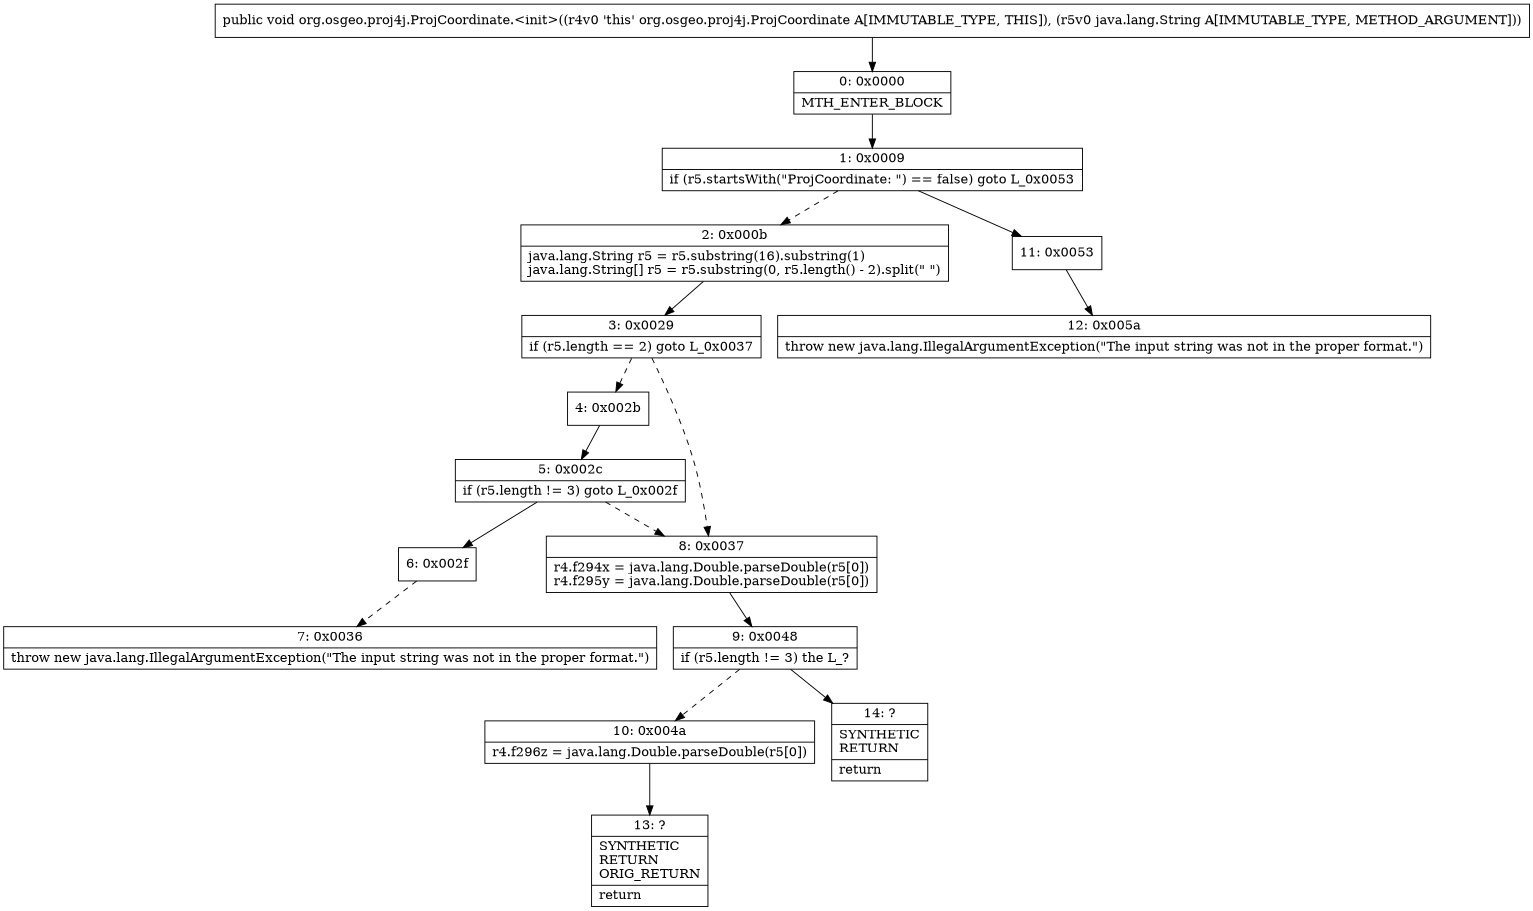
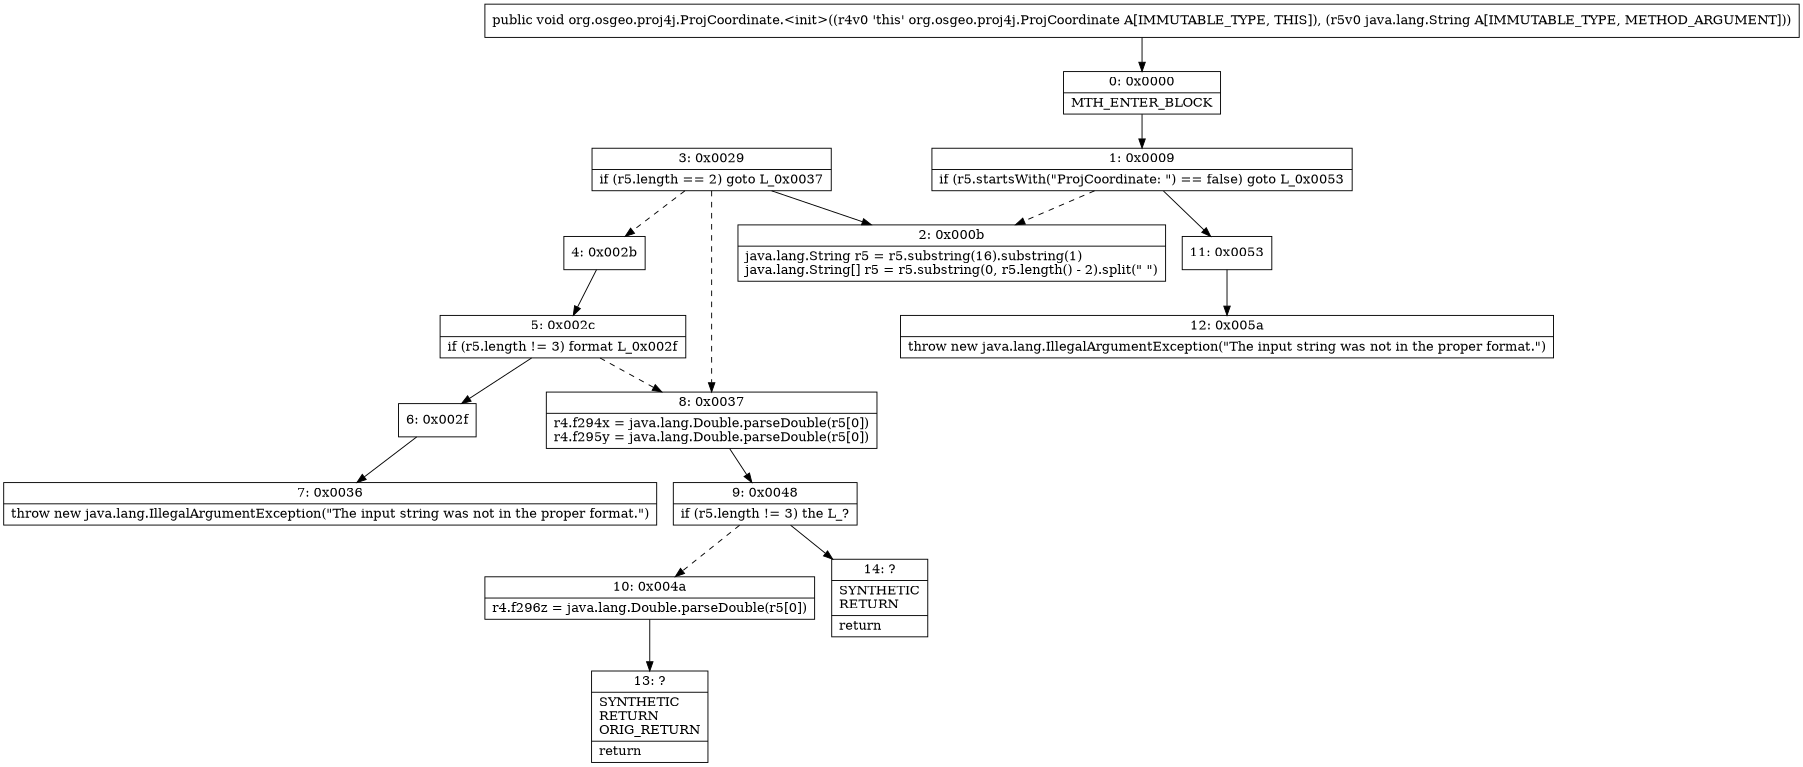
(688, 295) -> (817, 206)
(570, 491) -> (563, 347)
(390, 601) -> (390, 457)
